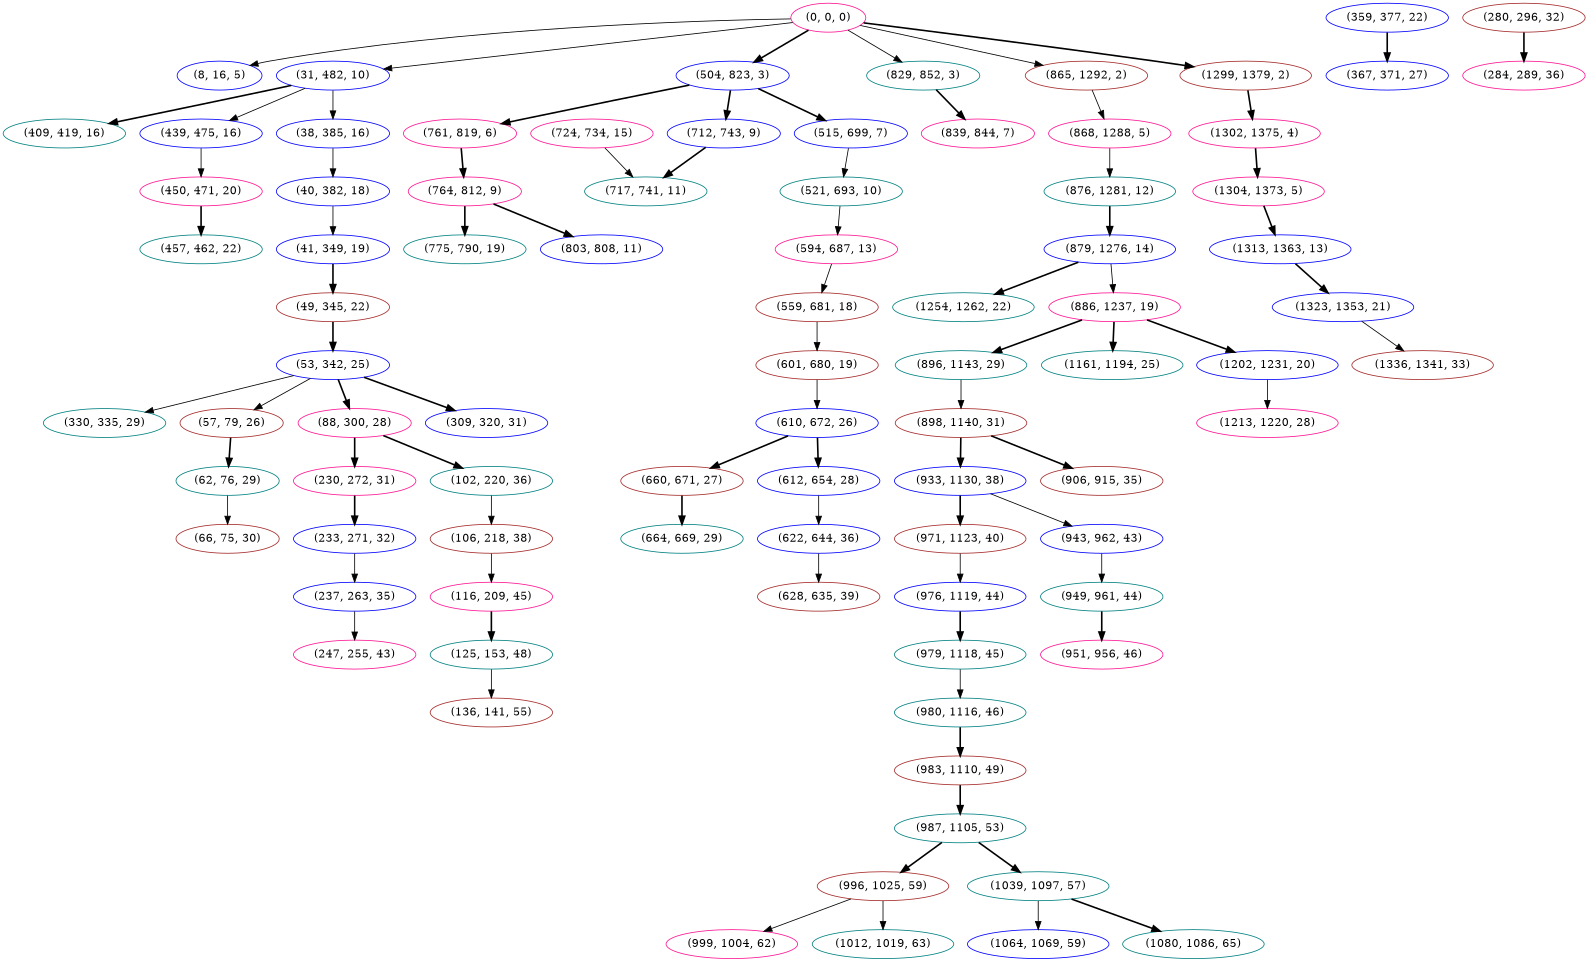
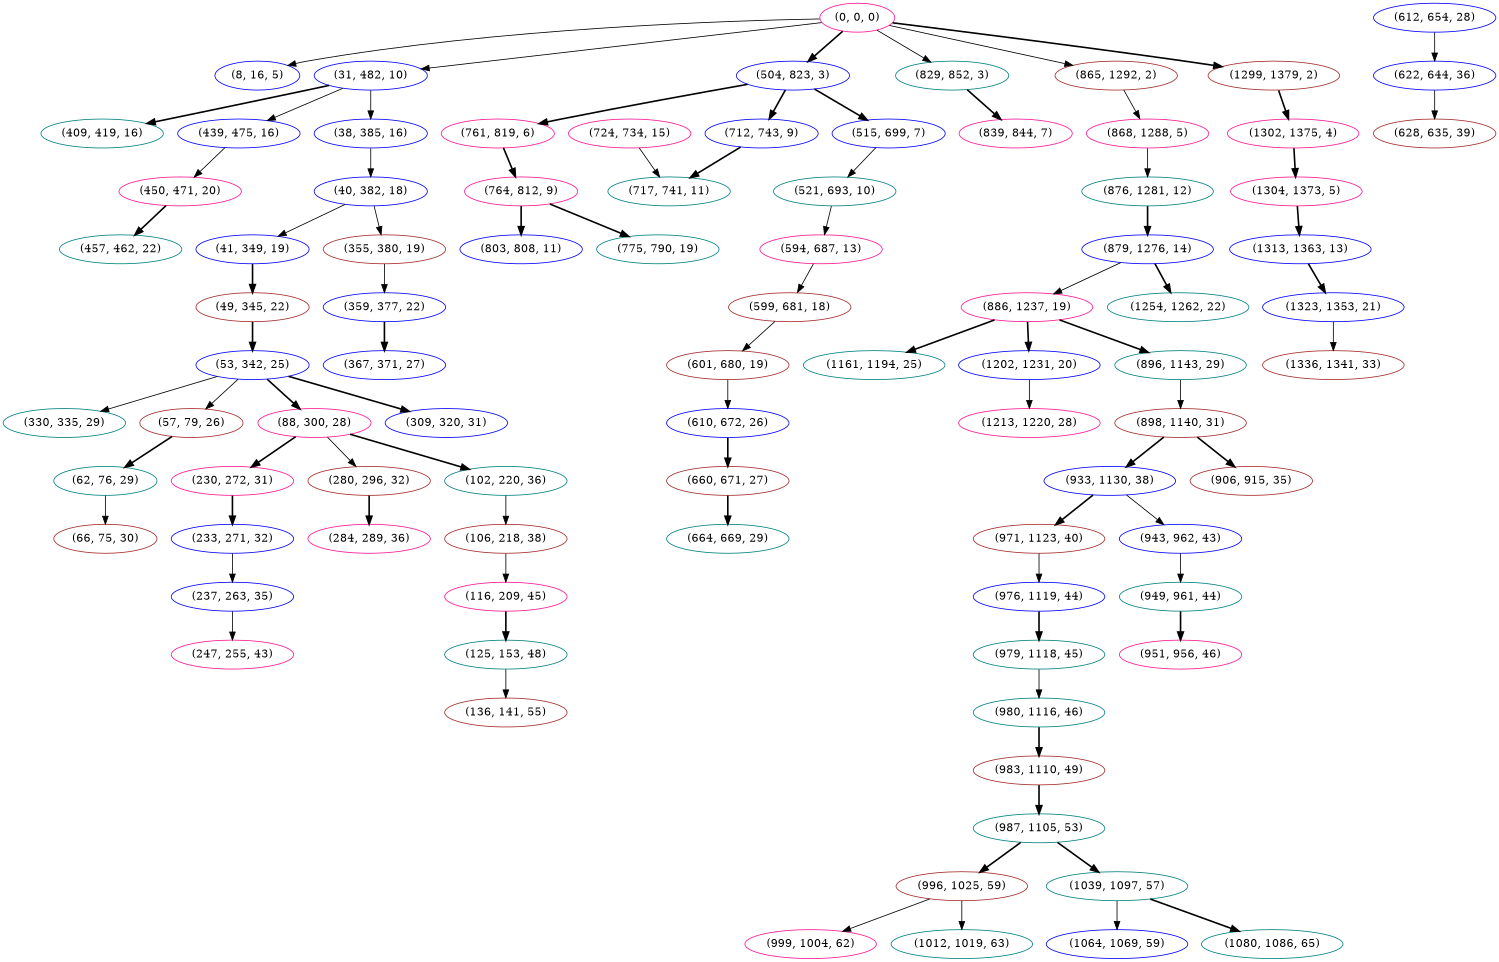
none -> (384, 249)
(817, 307) -> (790, 307)
(818, 448) -> none
none -> (339, 449)
